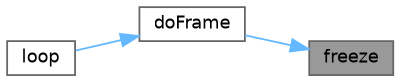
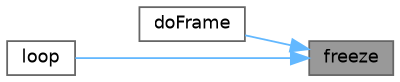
(98, 45) -> (183, 58)
